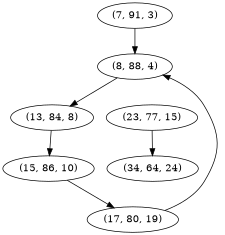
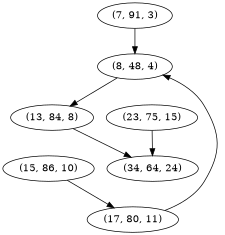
(135, 67) -> (135, 67)
(152, 118) -> (152, 118)
(51, 140) -> (99, 141)
(133, 220) -> (133, 220)
